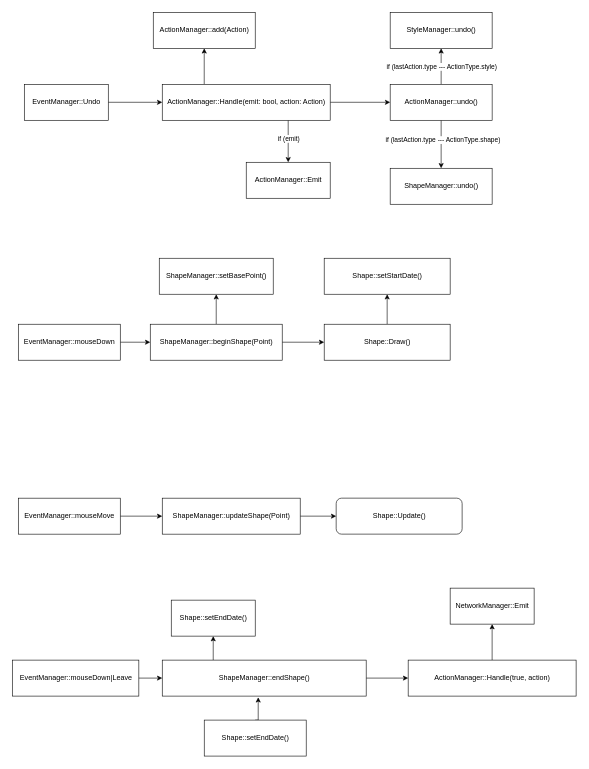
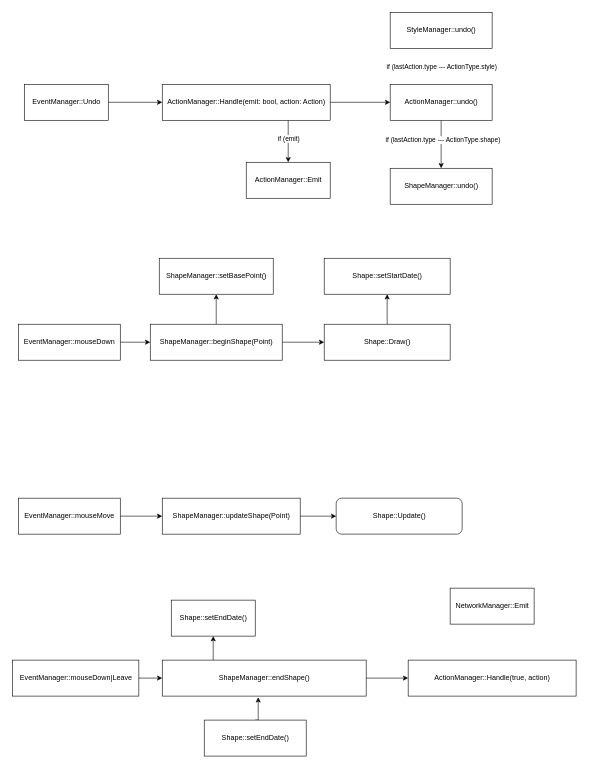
(204, 30) -> none
(204, 53) -> none
(441, 53) -> none
(492, 629) -> none
